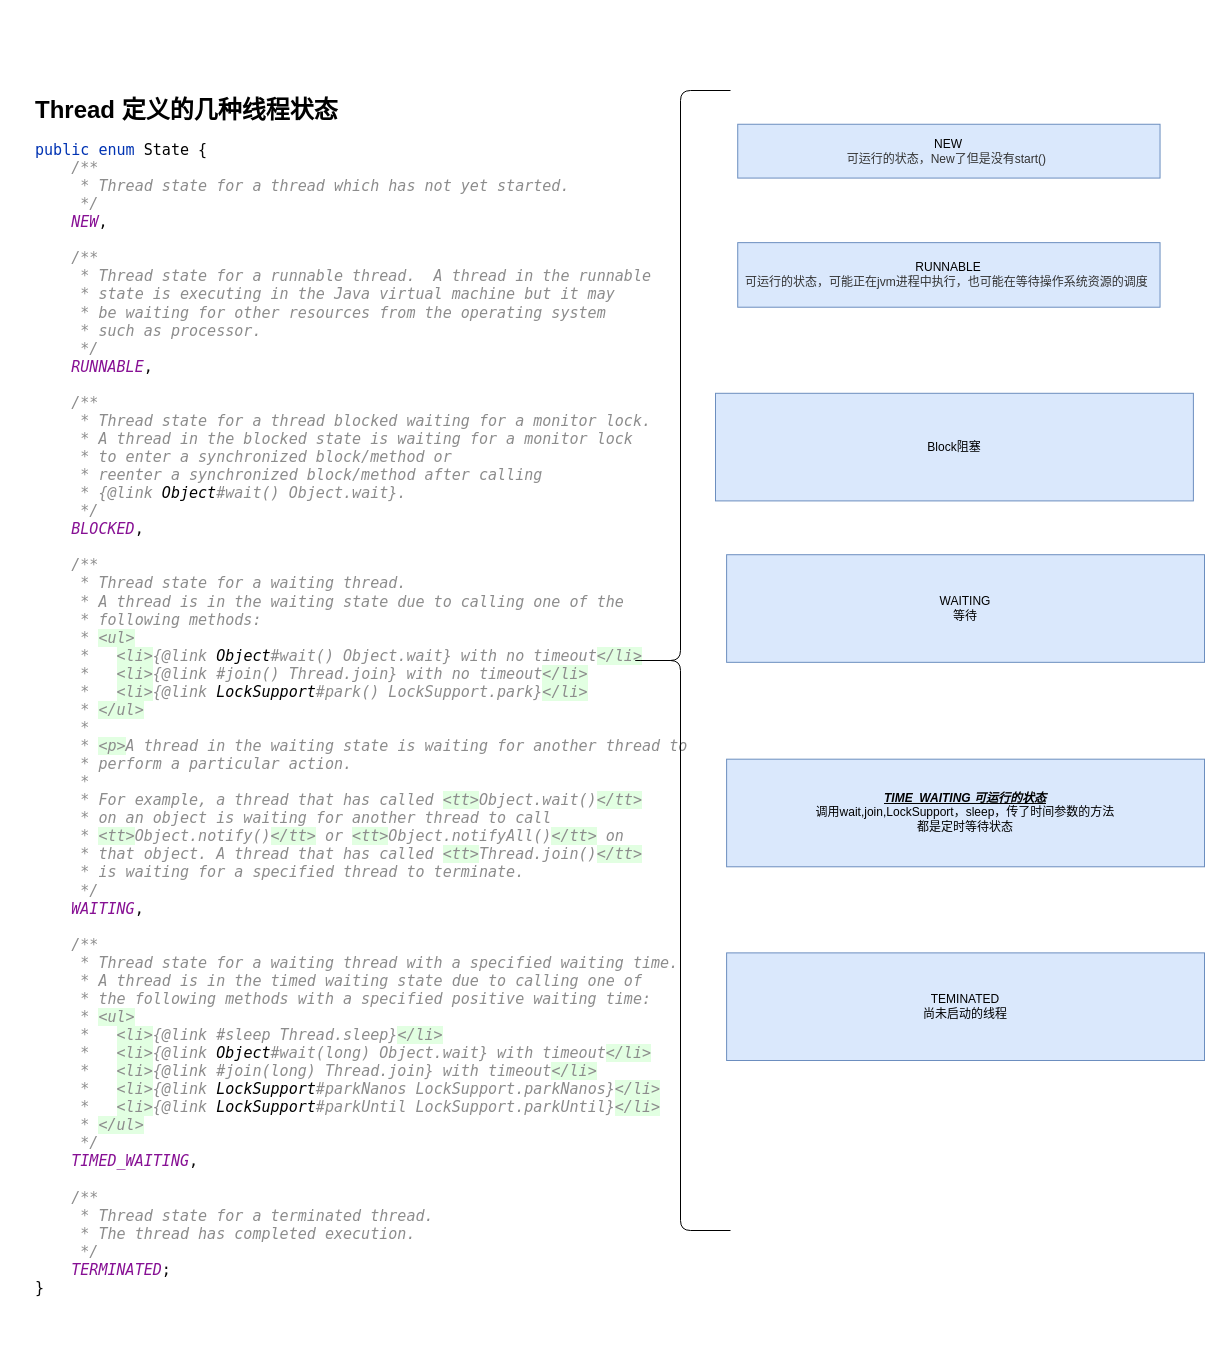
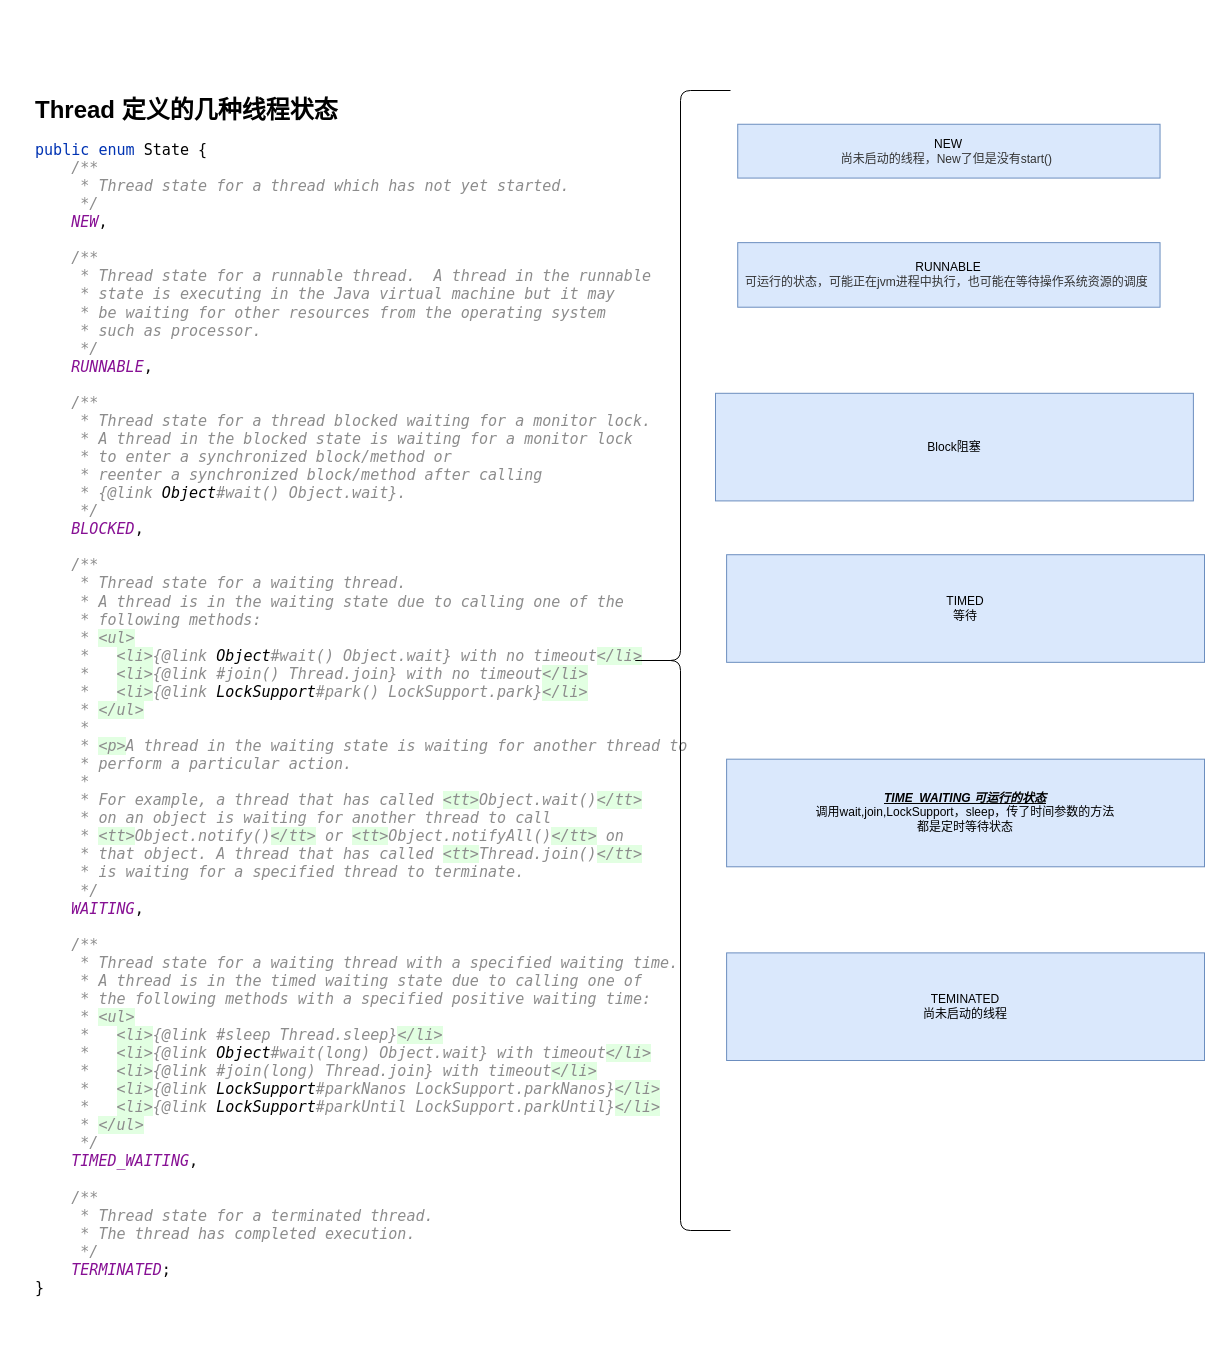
(949, 152) -> (949, 152)
(966, 609) -> (966, 609)
